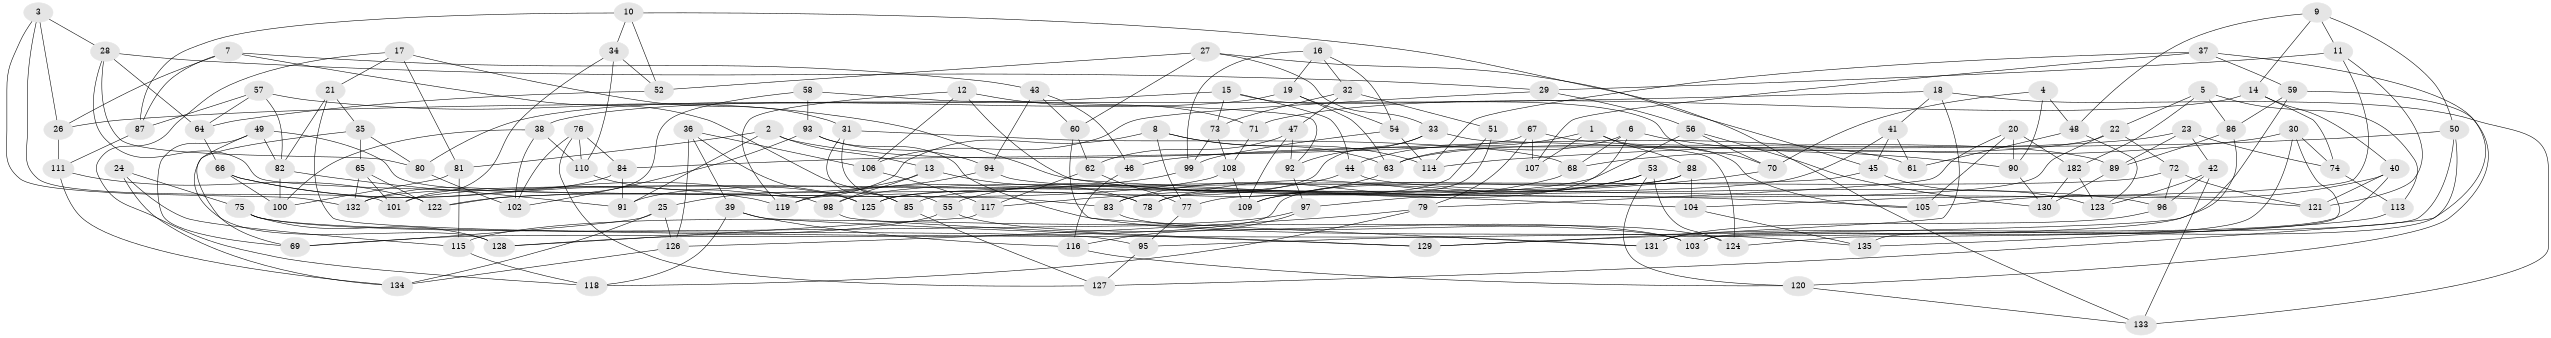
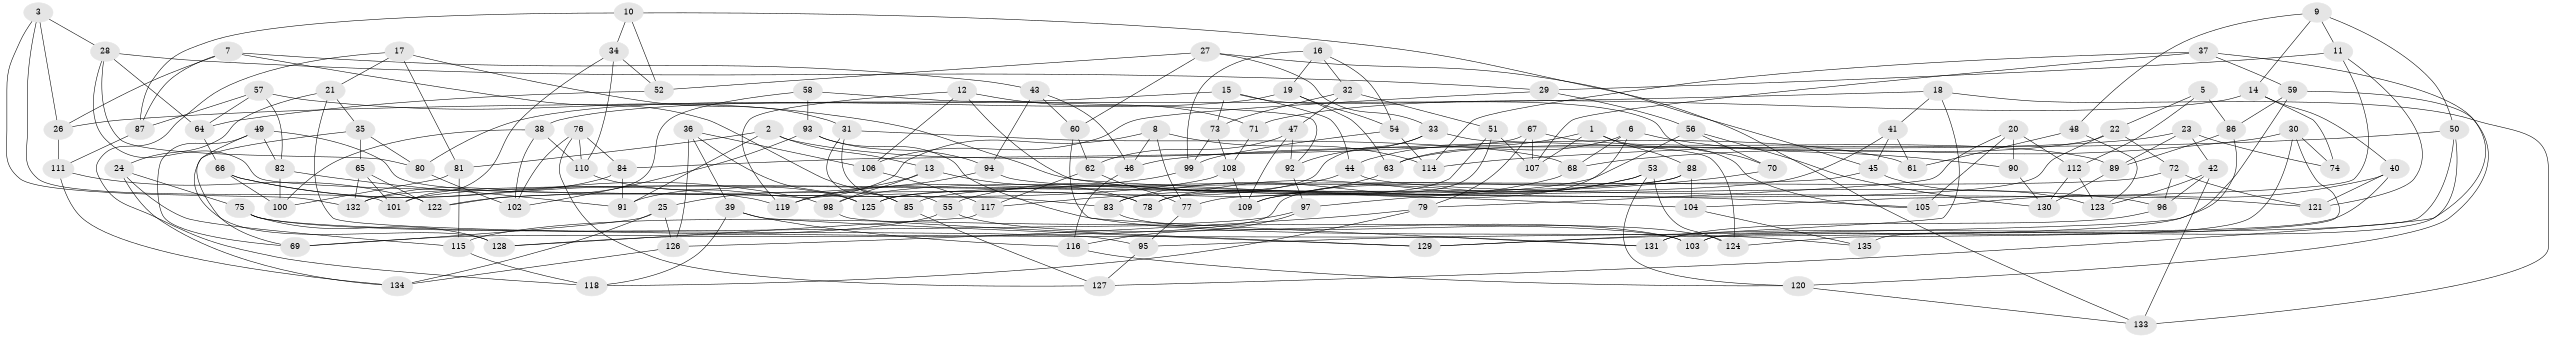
(2043, 91) -> none
(305, 130) -> (226, 134)
(1274, 146) -> (1143, 148)
none -> (1513, 149)
(2074, 169) -> (2074, 169)
(2398, 208) -> none
